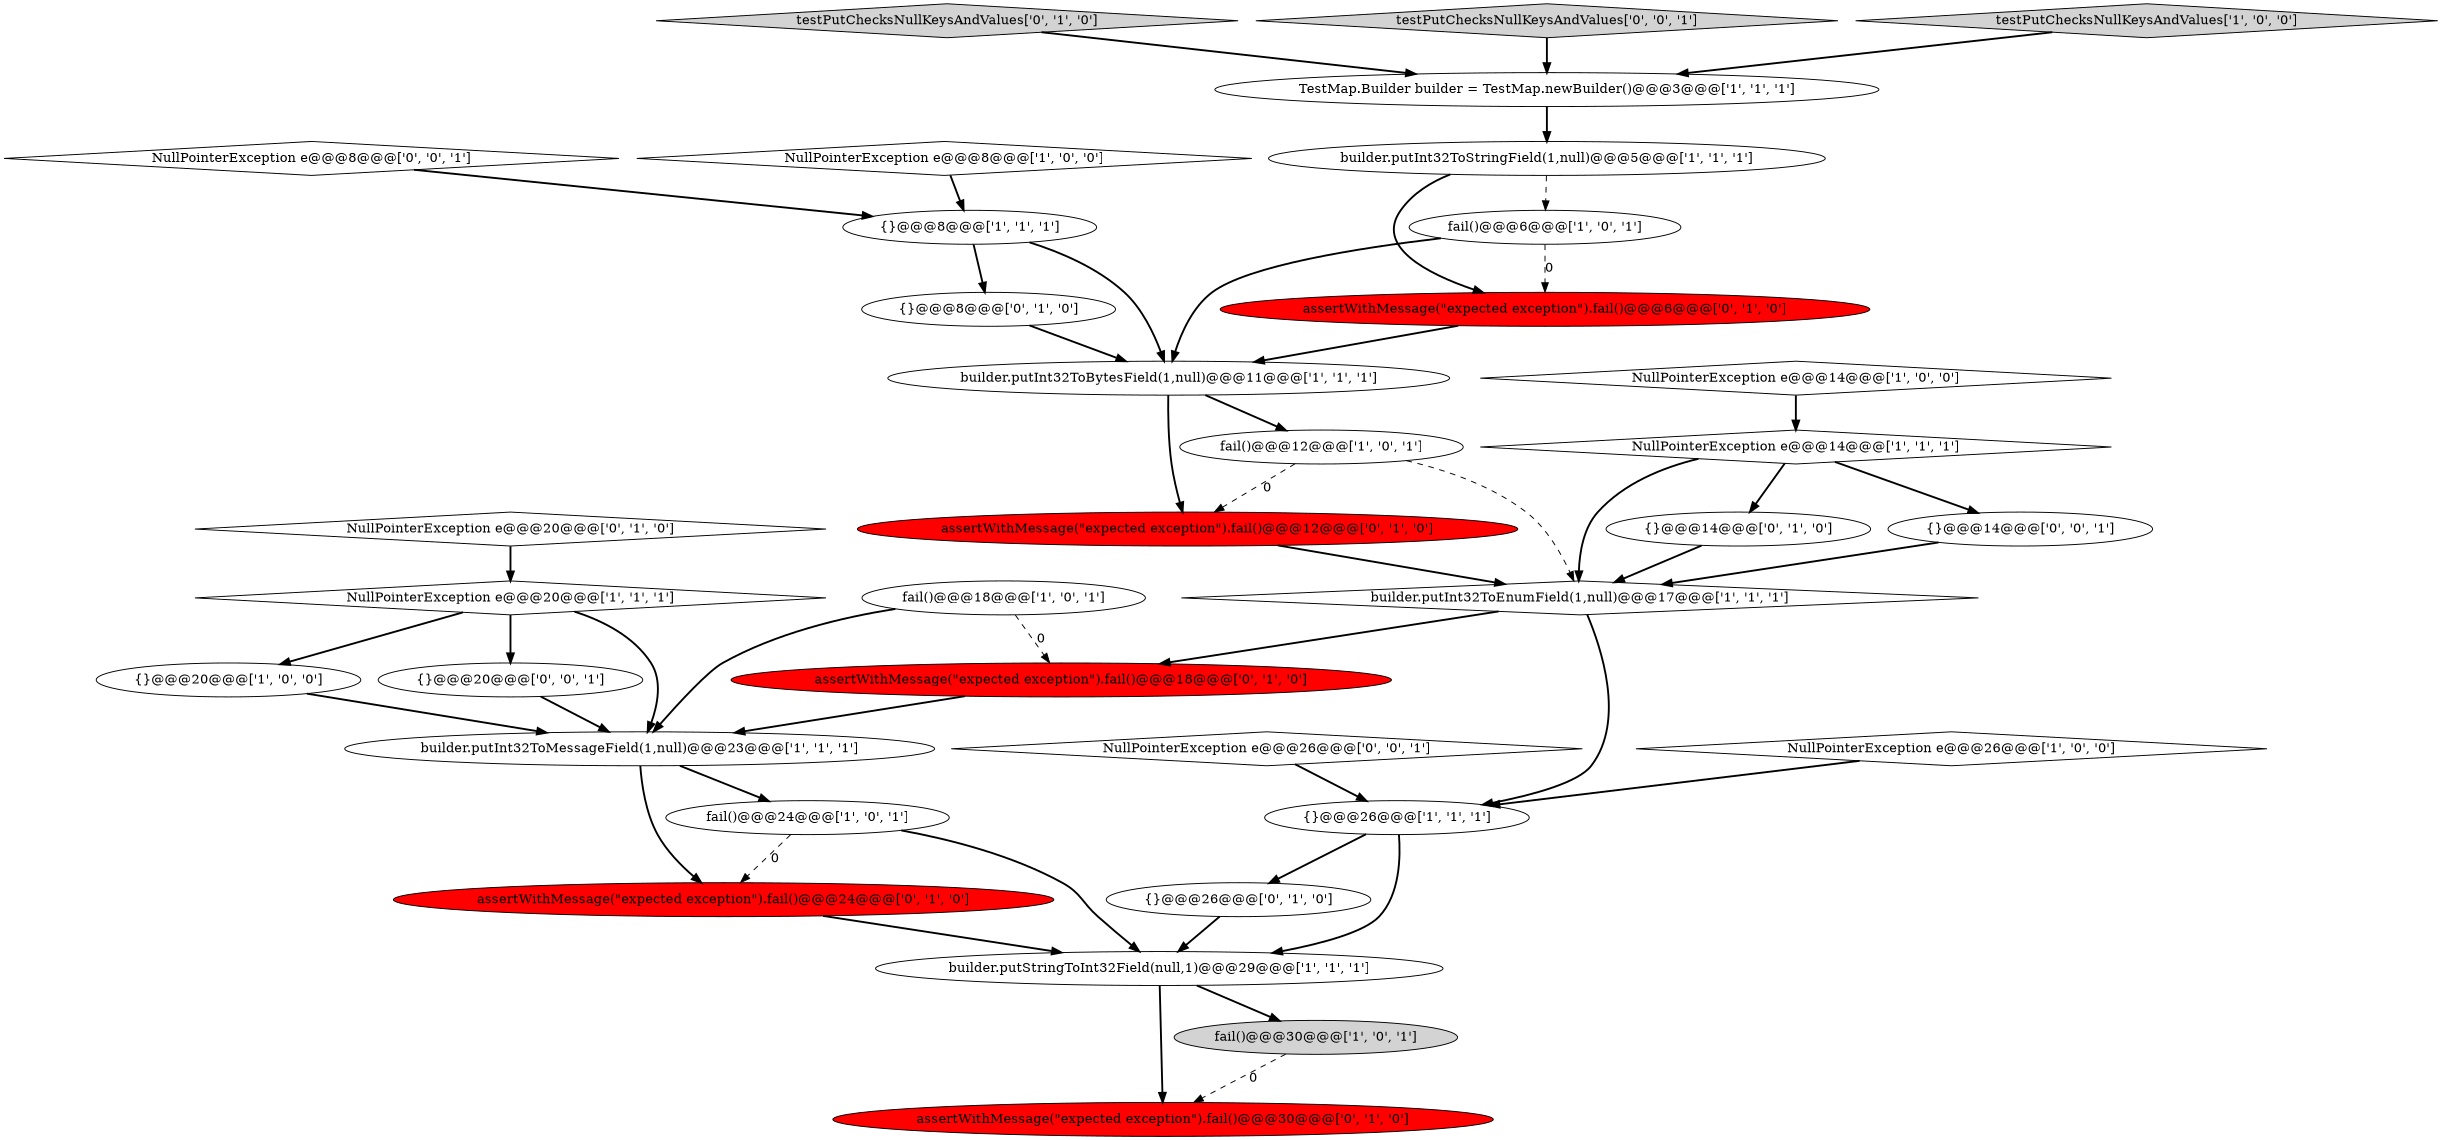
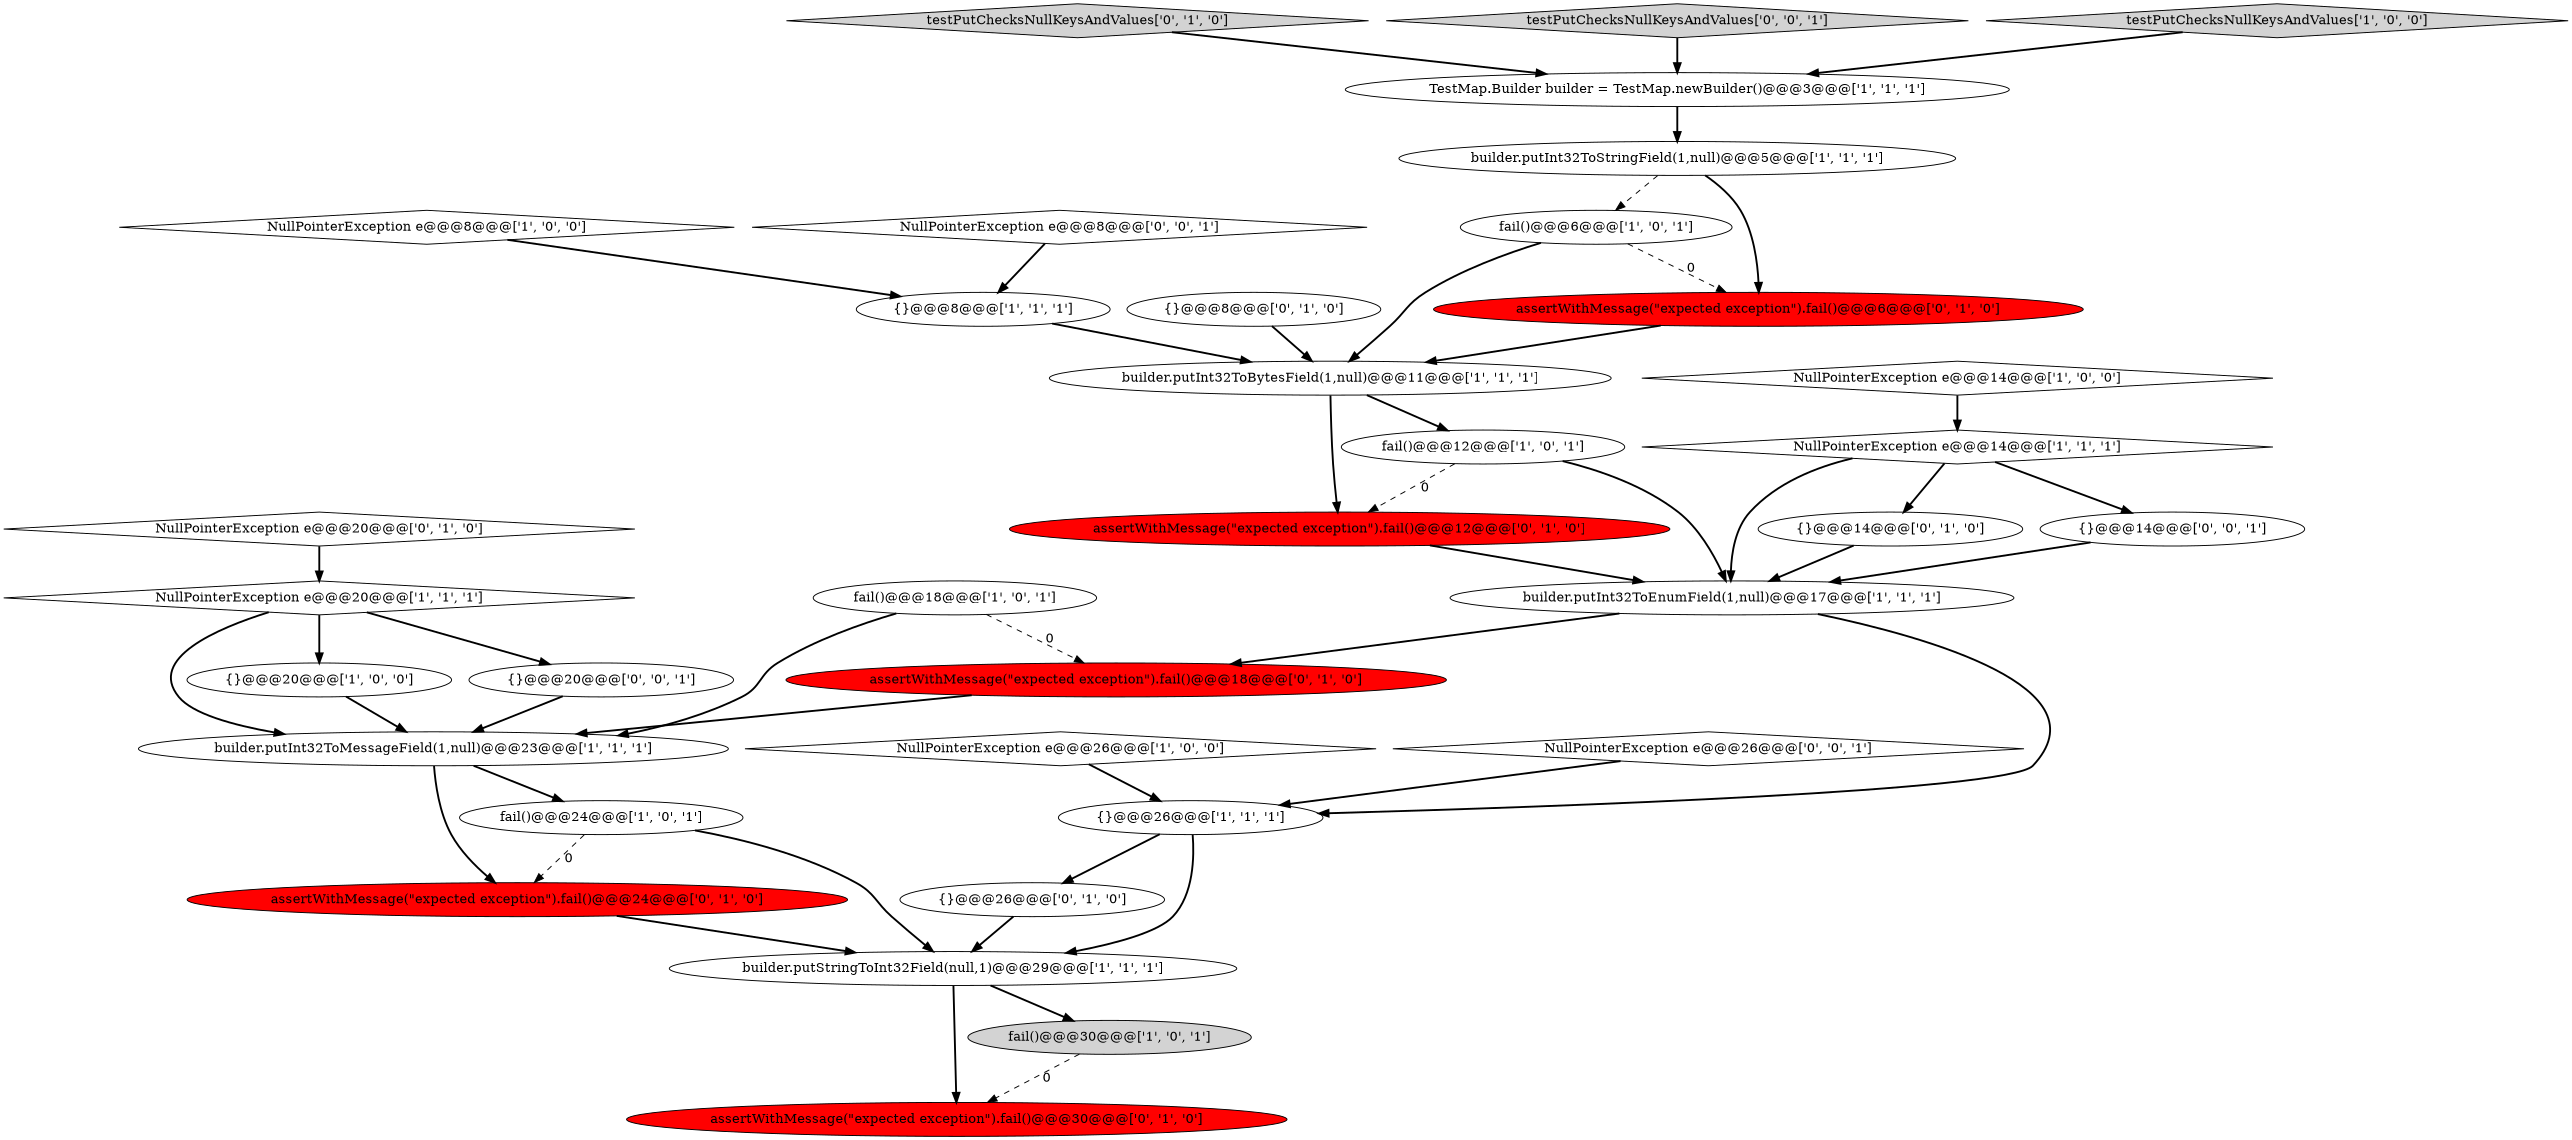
(978, 264) -> none
(1503, 497) -> (1657, 498)
(1580, 598) -> (1732, 598)
